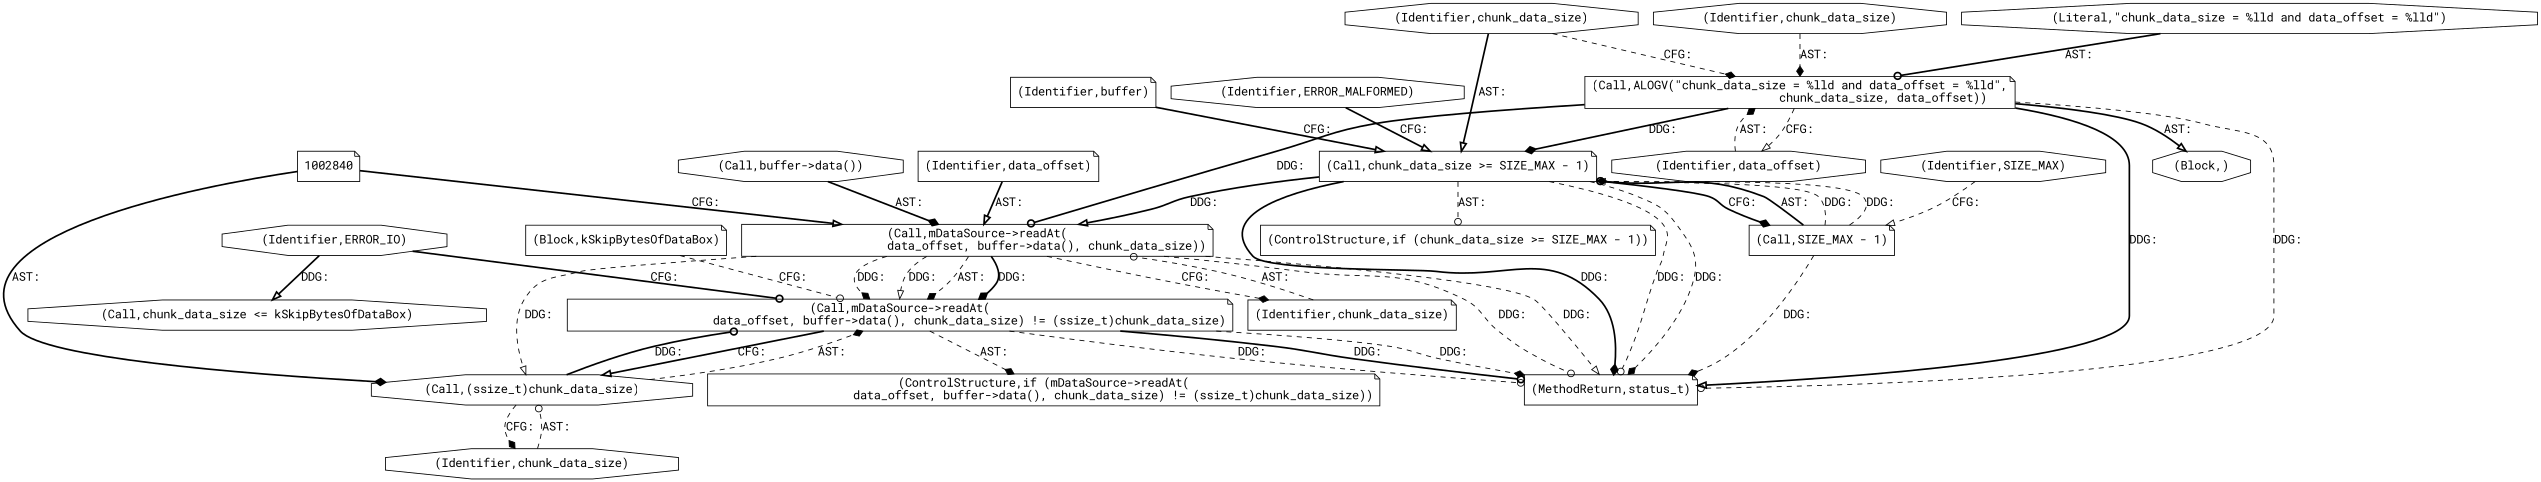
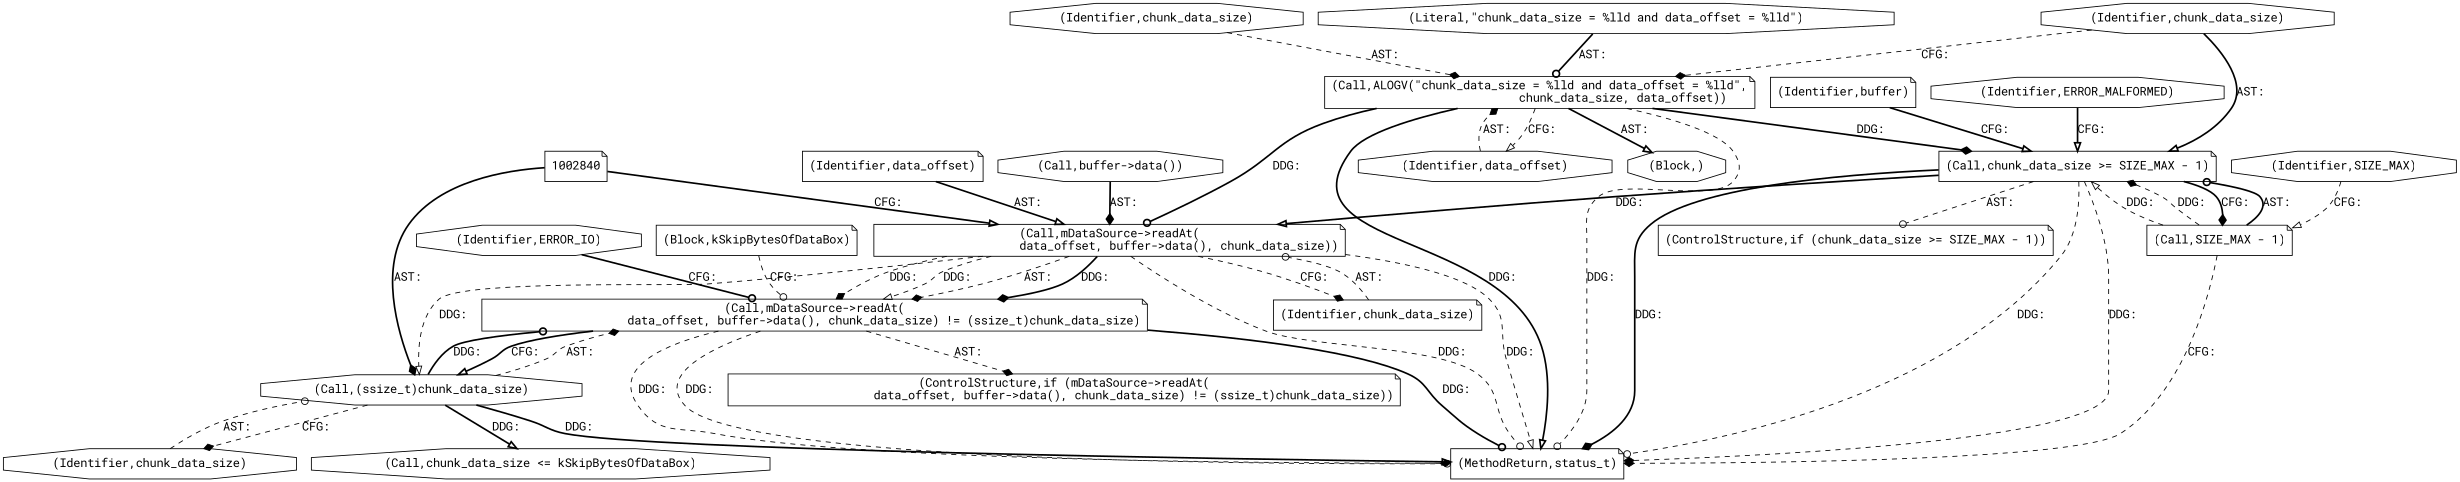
(299, 275) -> (477, 425)
(1801, 315) -> (2205, 352)
none -> (763, 447)
